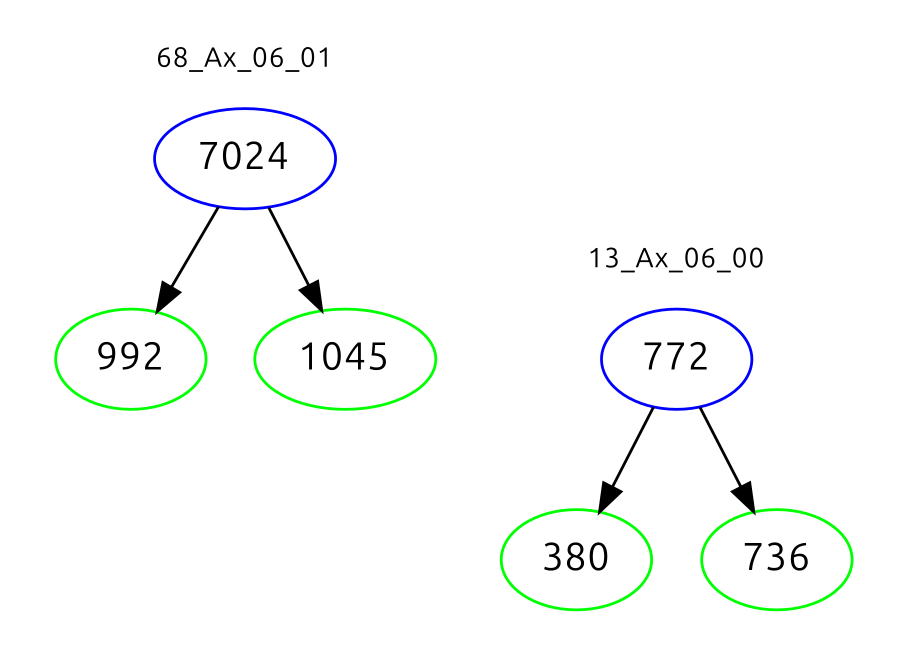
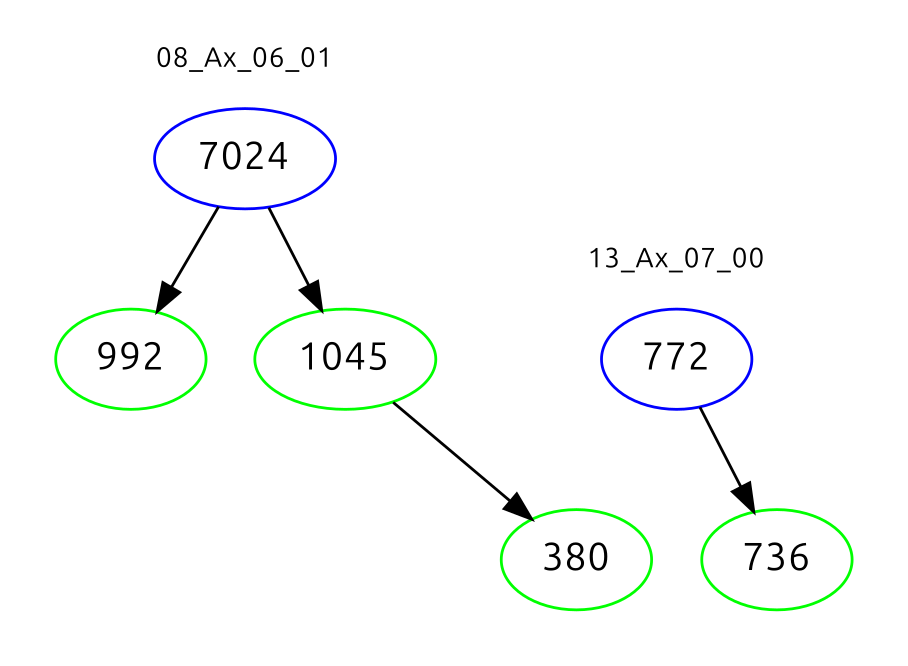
(245, 60) -> (245, 60)
(677, 260) -> (677, 260)
(633, 447) -> (451, 452)
